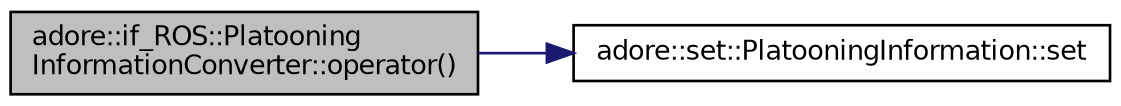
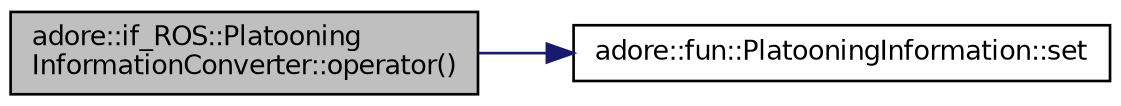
(842, 53) -> (842, 53)
